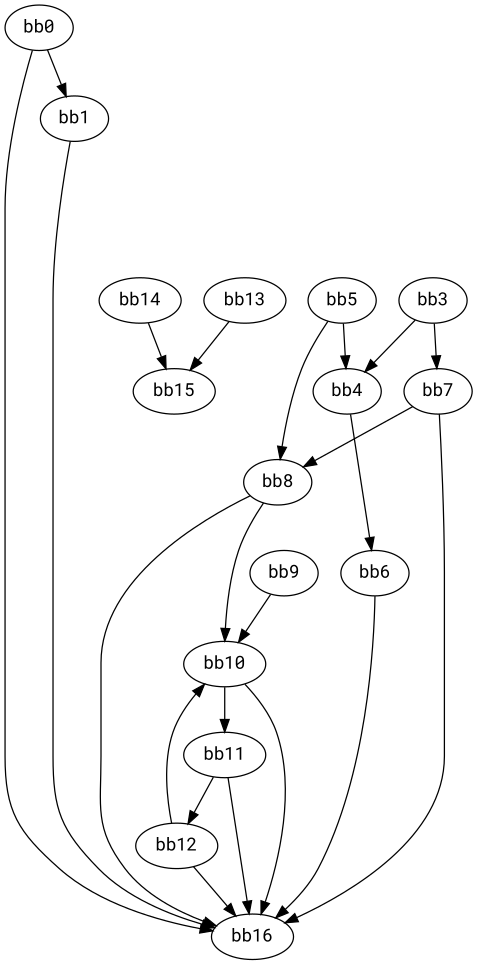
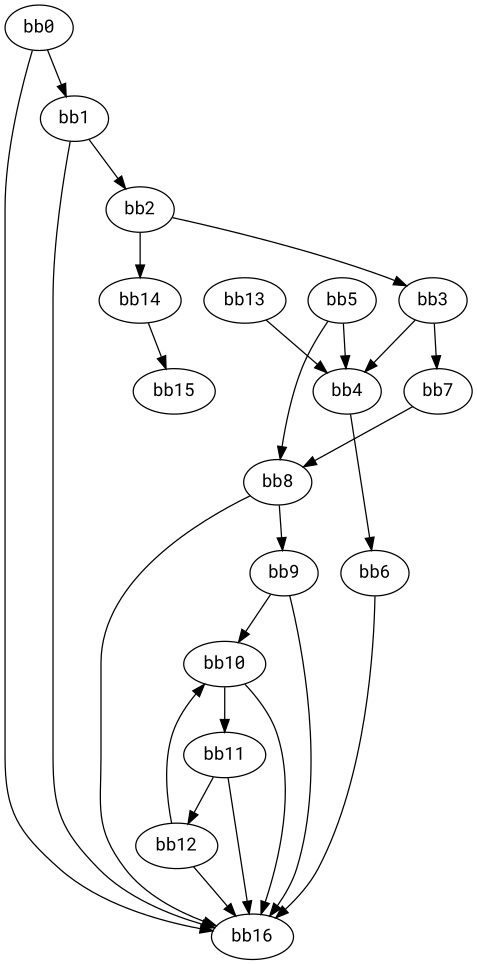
none -> (140, 210)
(214, 341) -> (292, 342)
(235, 563) -> (280, 522)
(444, 700) -> (311, 753)
